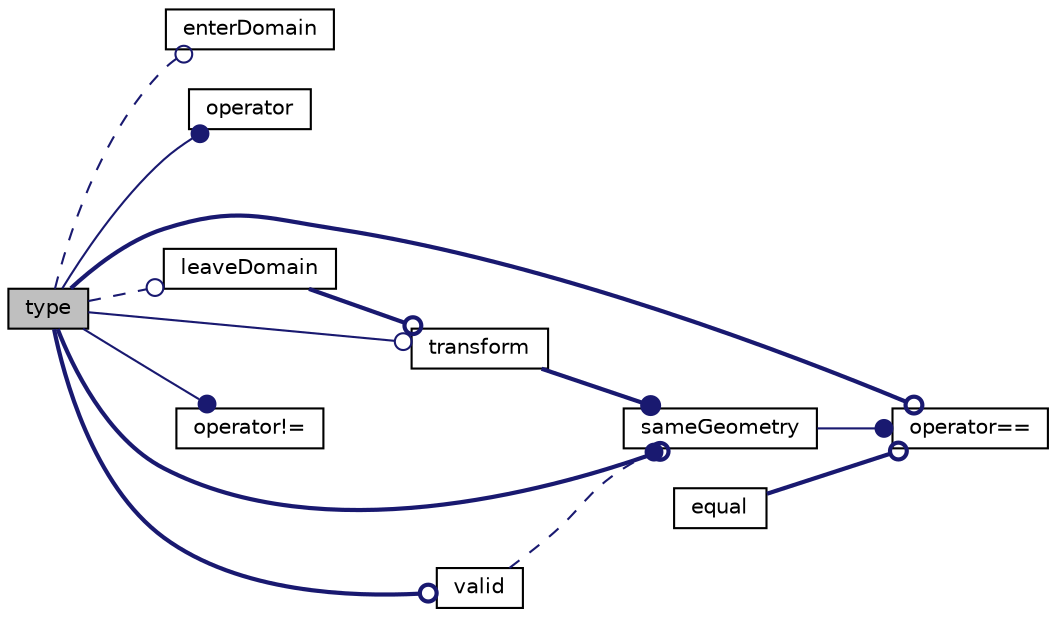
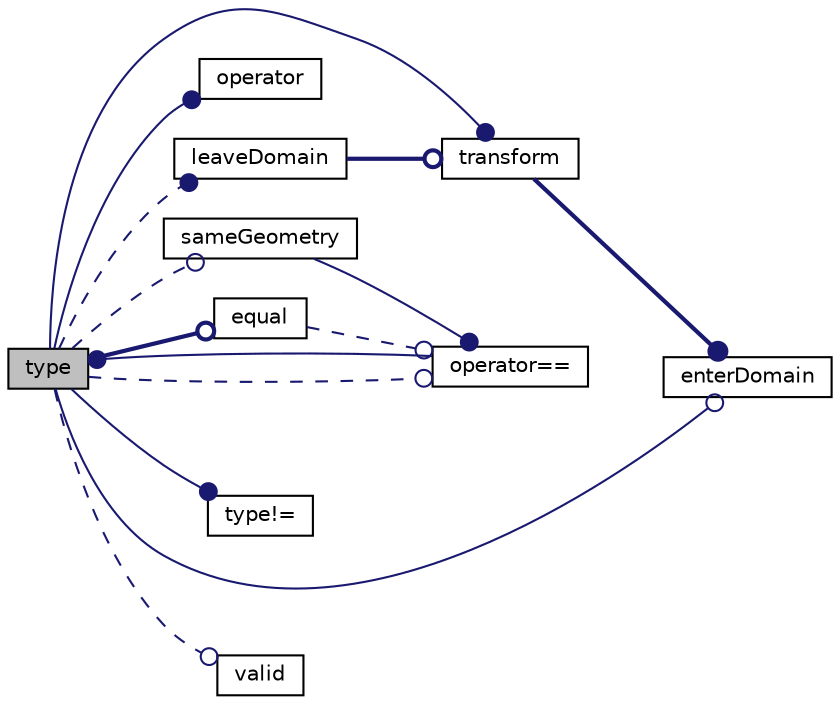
(100, 165) -> (354, 582)
(488, 260) -> (252, 382)
(118, 295) -> (110, 259)
(241, 327) -> (170, 35)
none -> (157, 343)
none -> (269, 354)
(592, 386) -> (623, 262)
(250, 428) -> (260, 516)
(828, 474) -> (361, 338)
(319, 508) -> (127, 303)
(577, 510) -> none
(175, 545) -> (105, 535)
